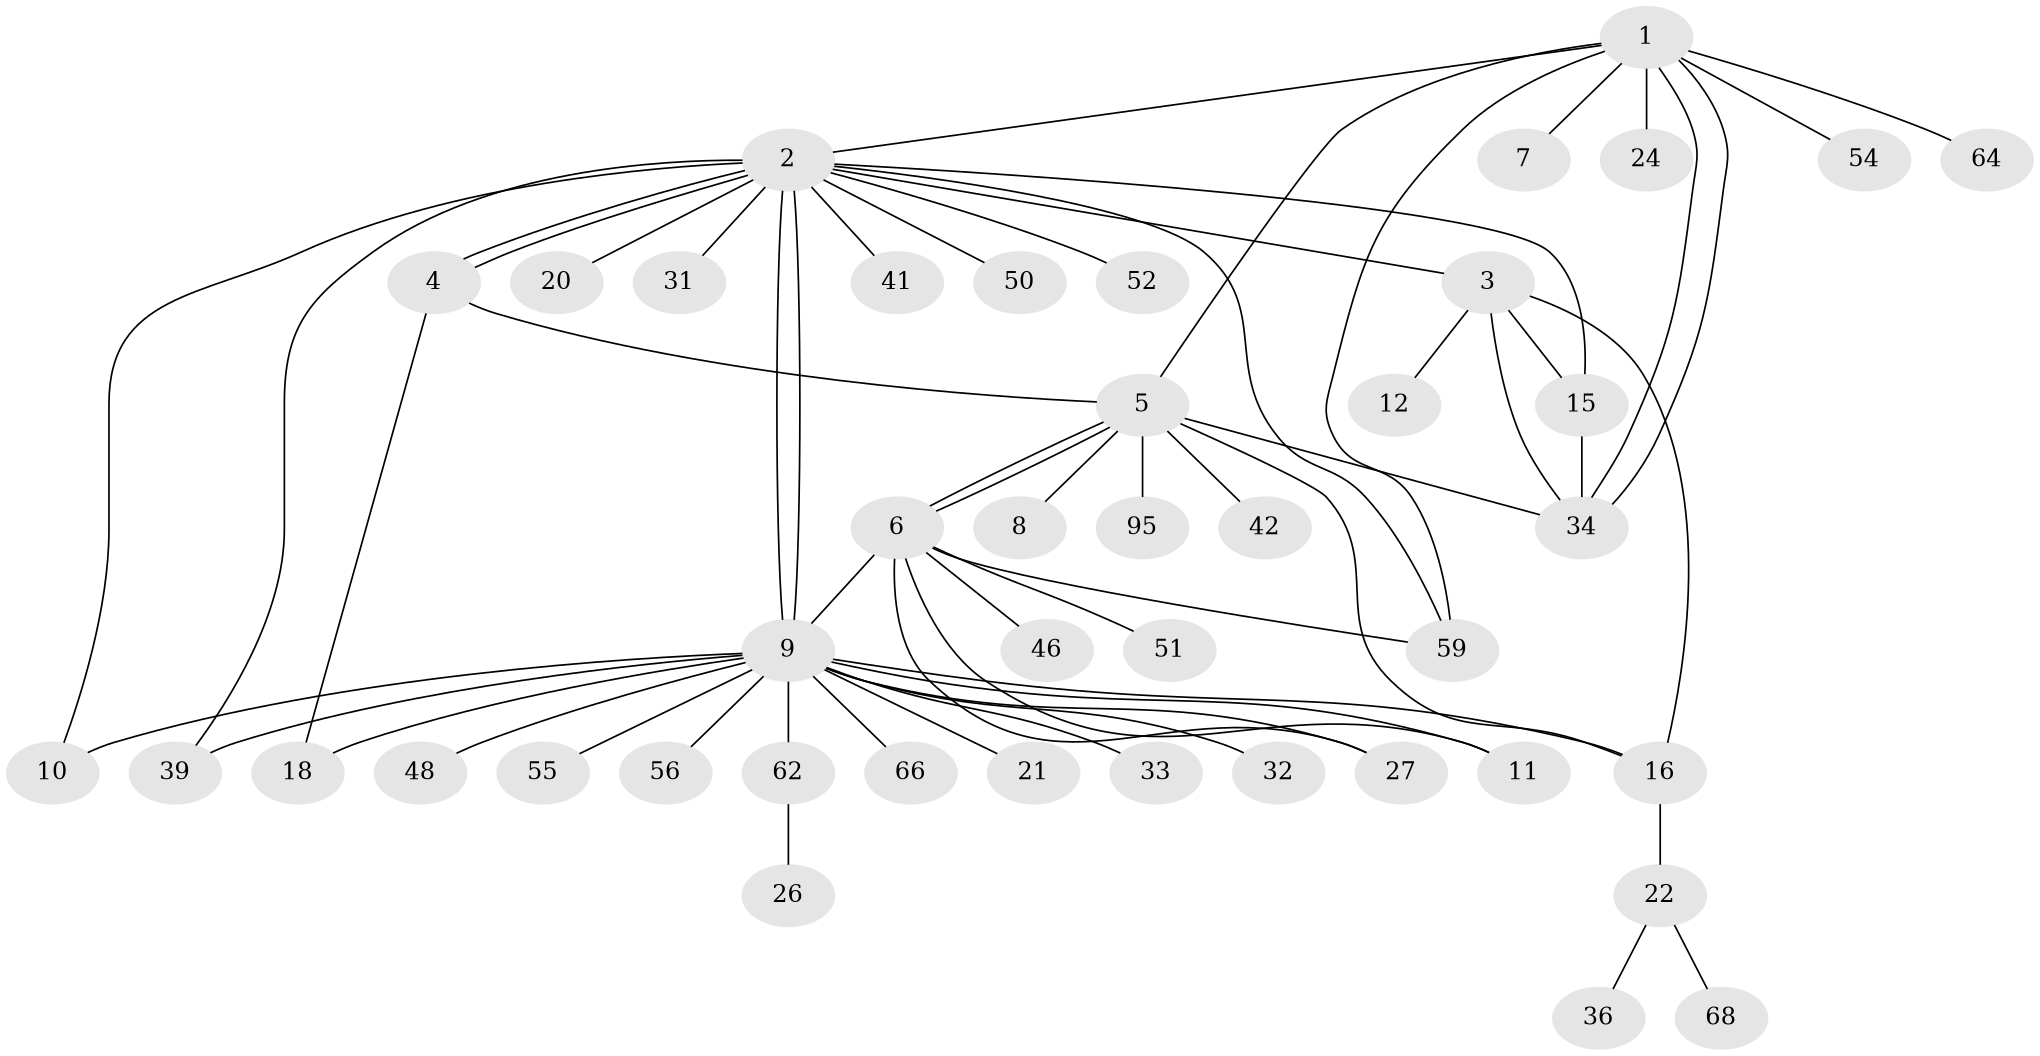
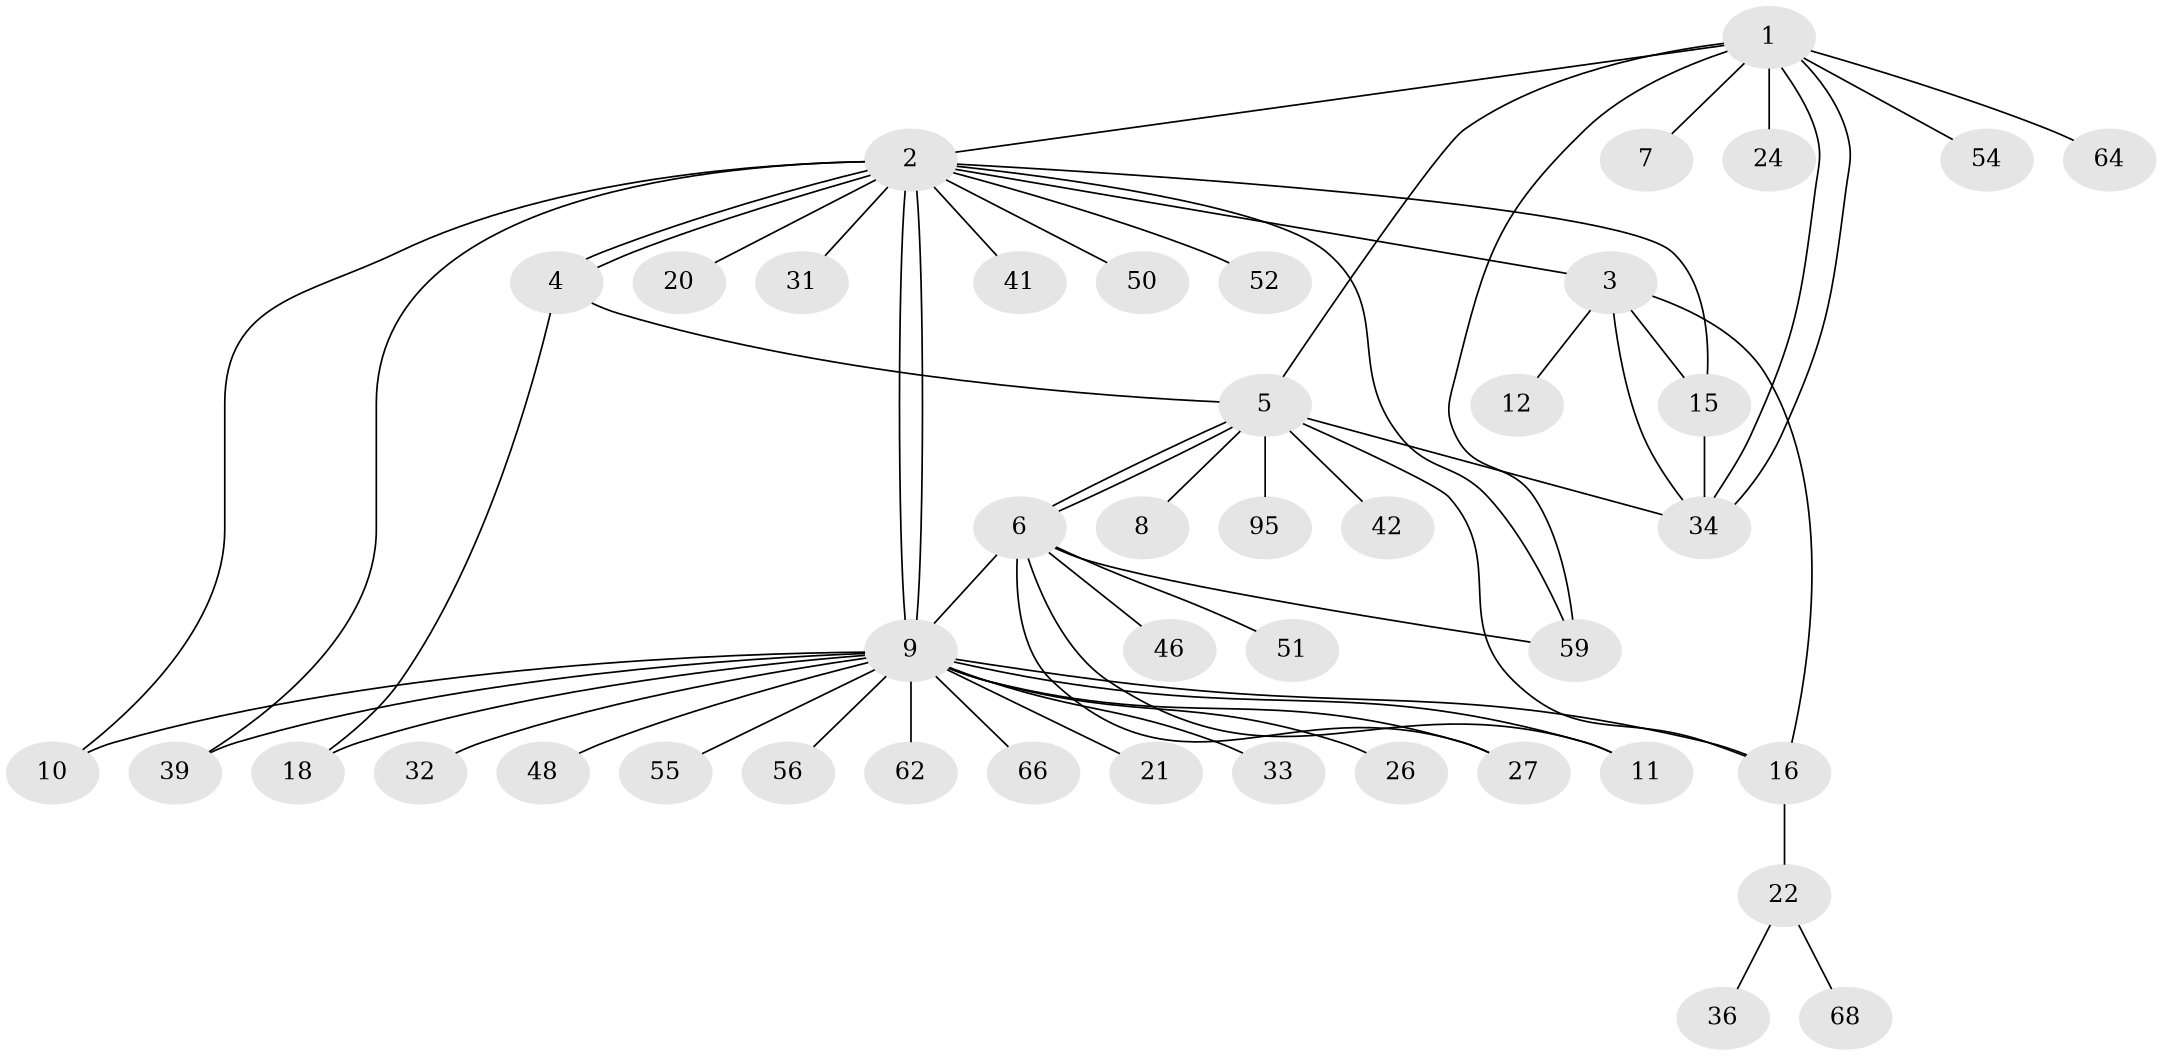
(788, 835) -> (1253, 721)
